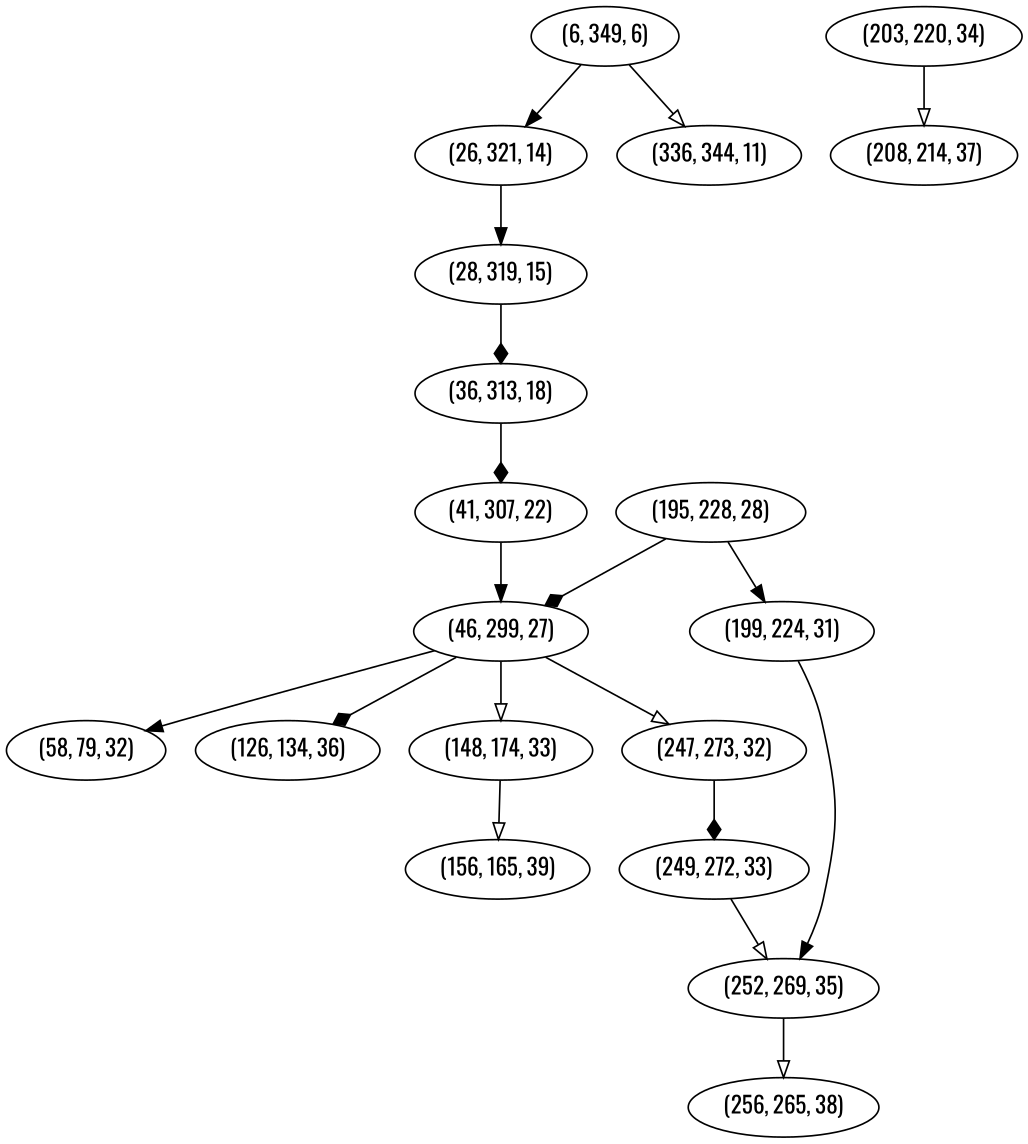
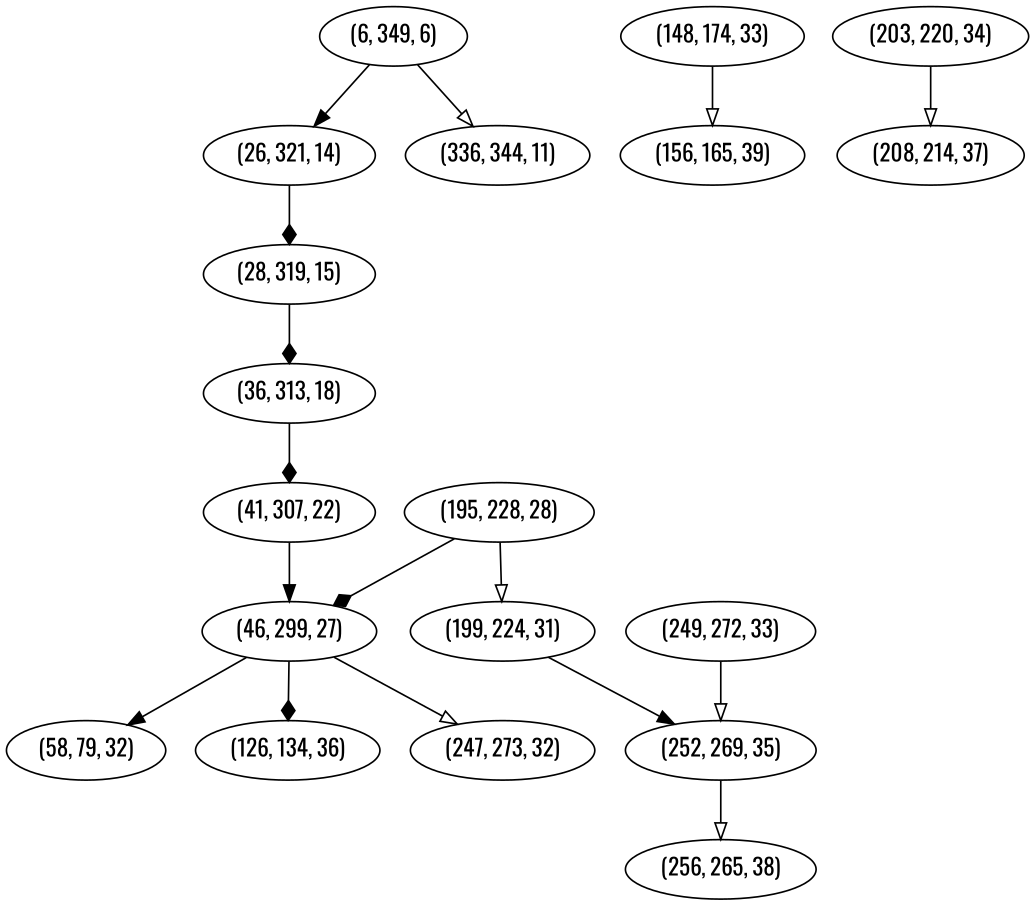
(501, 207) -> (289, 205)
(742, 565) -> (501, 564)
(501, 683) -> none
(714, 800) -> none
